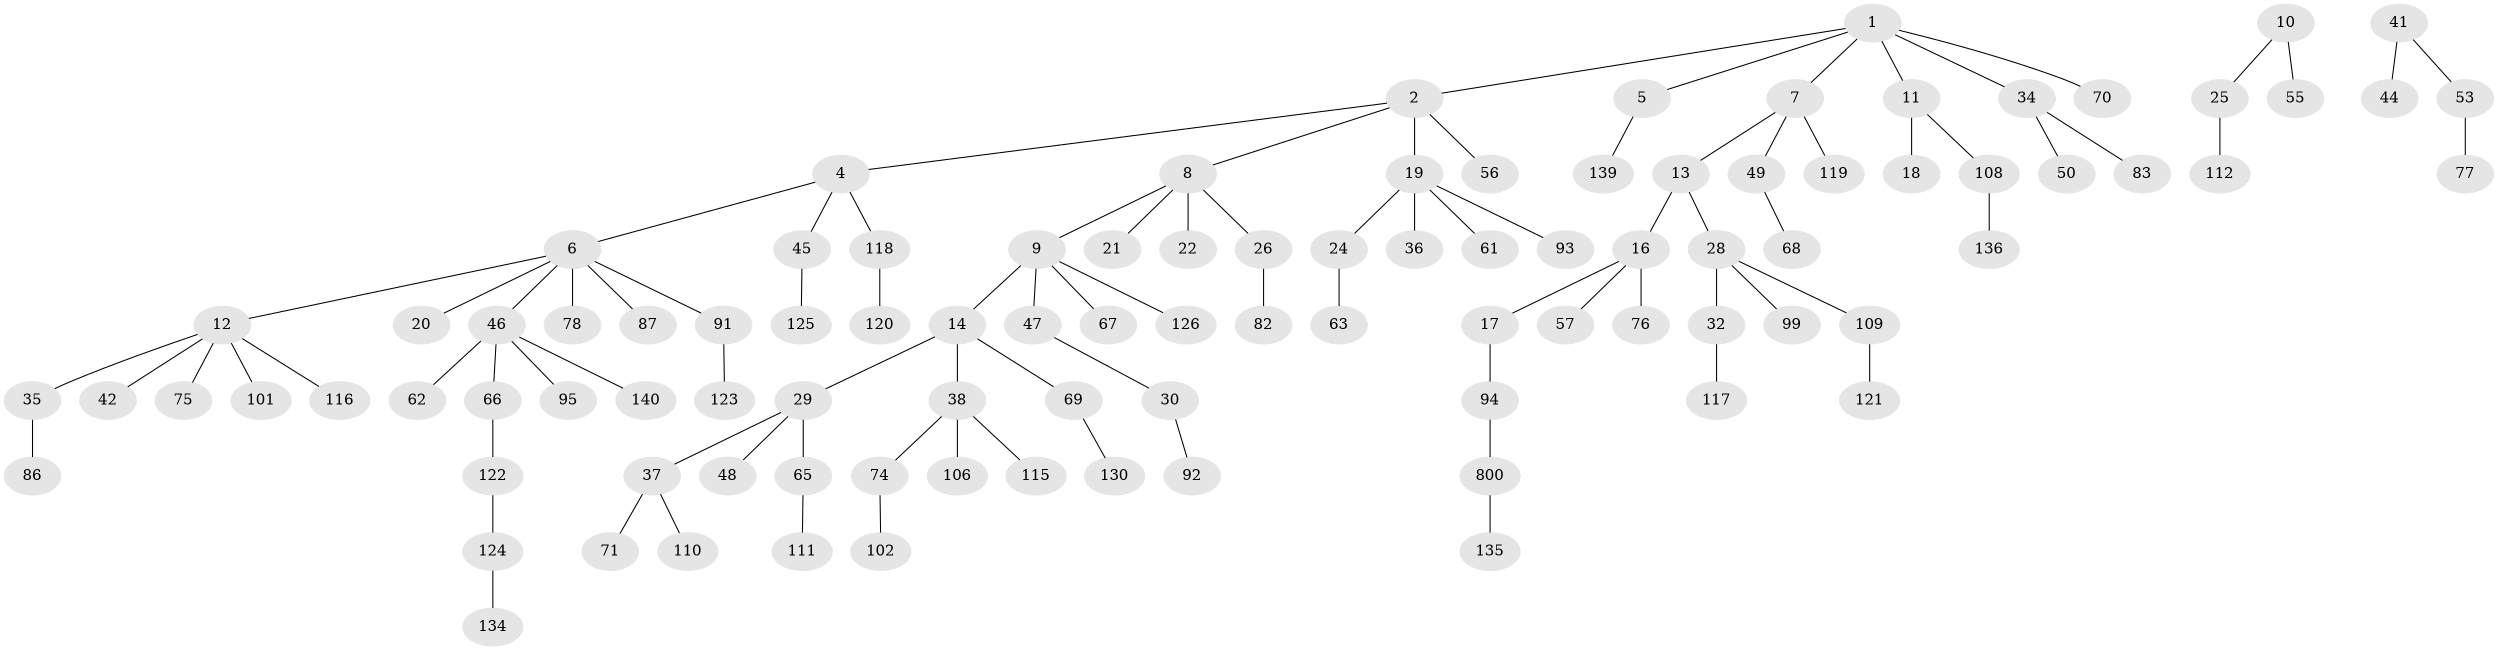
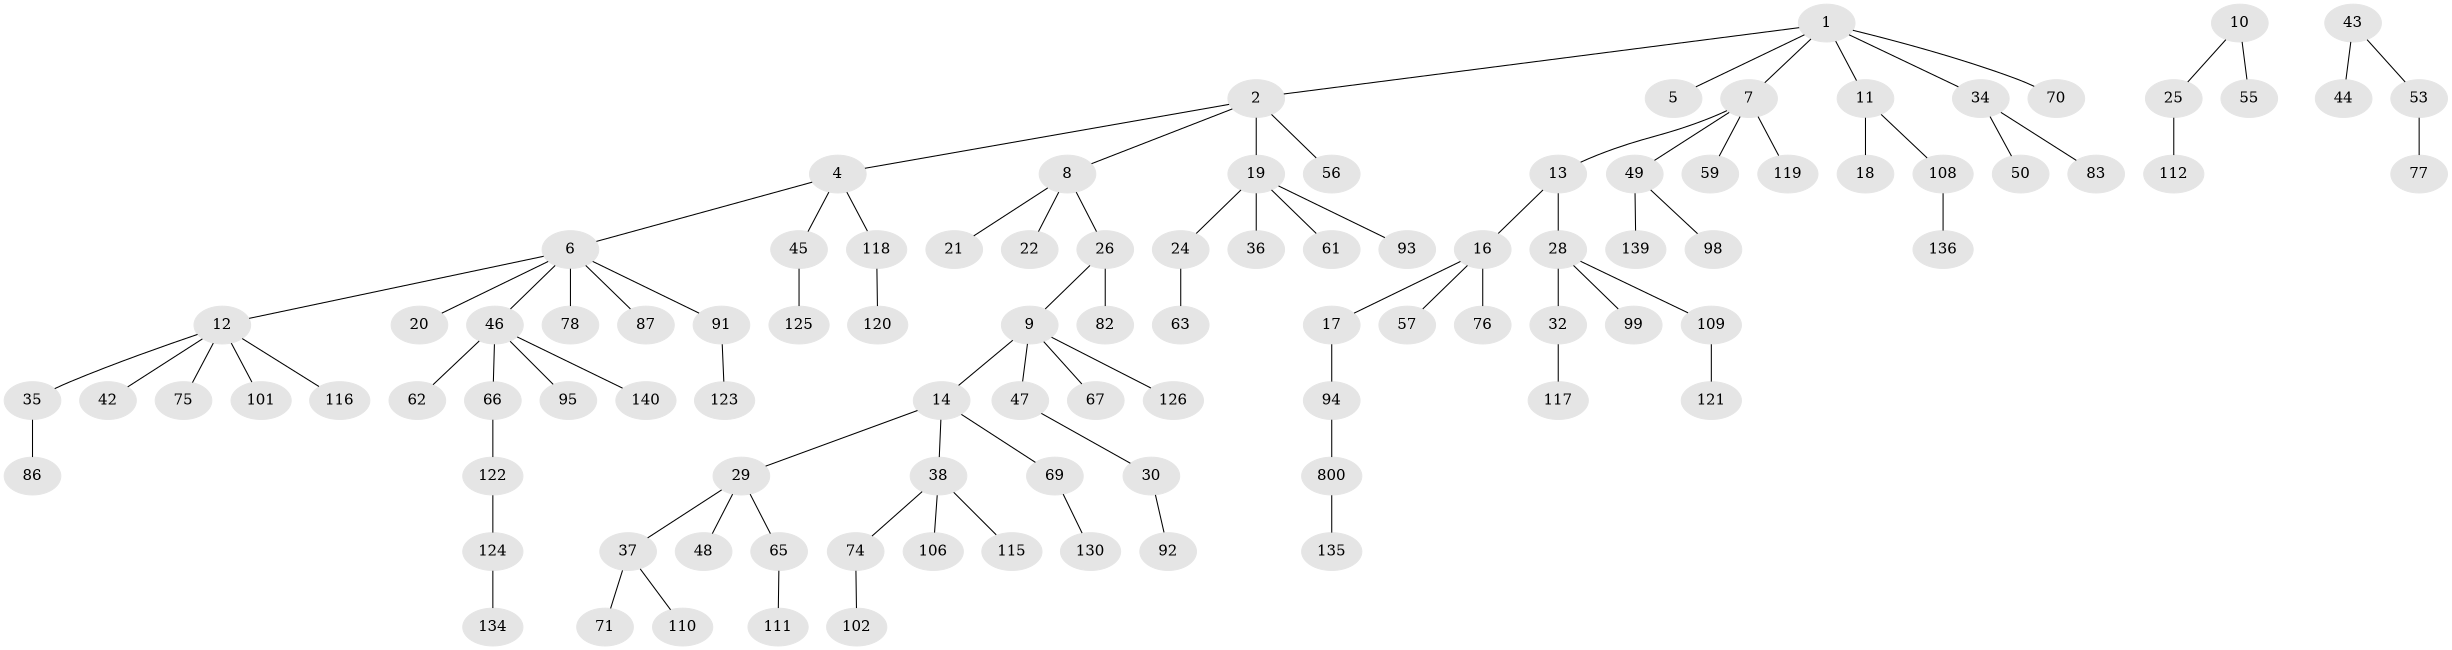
(2399, 23) -> (2353, 23)
(1623, 136) -> (1635, 212)
none -> (1710, 174)
(1113, 212) -> (1068, 287)
(1792, 250) -> (1713, 250)
